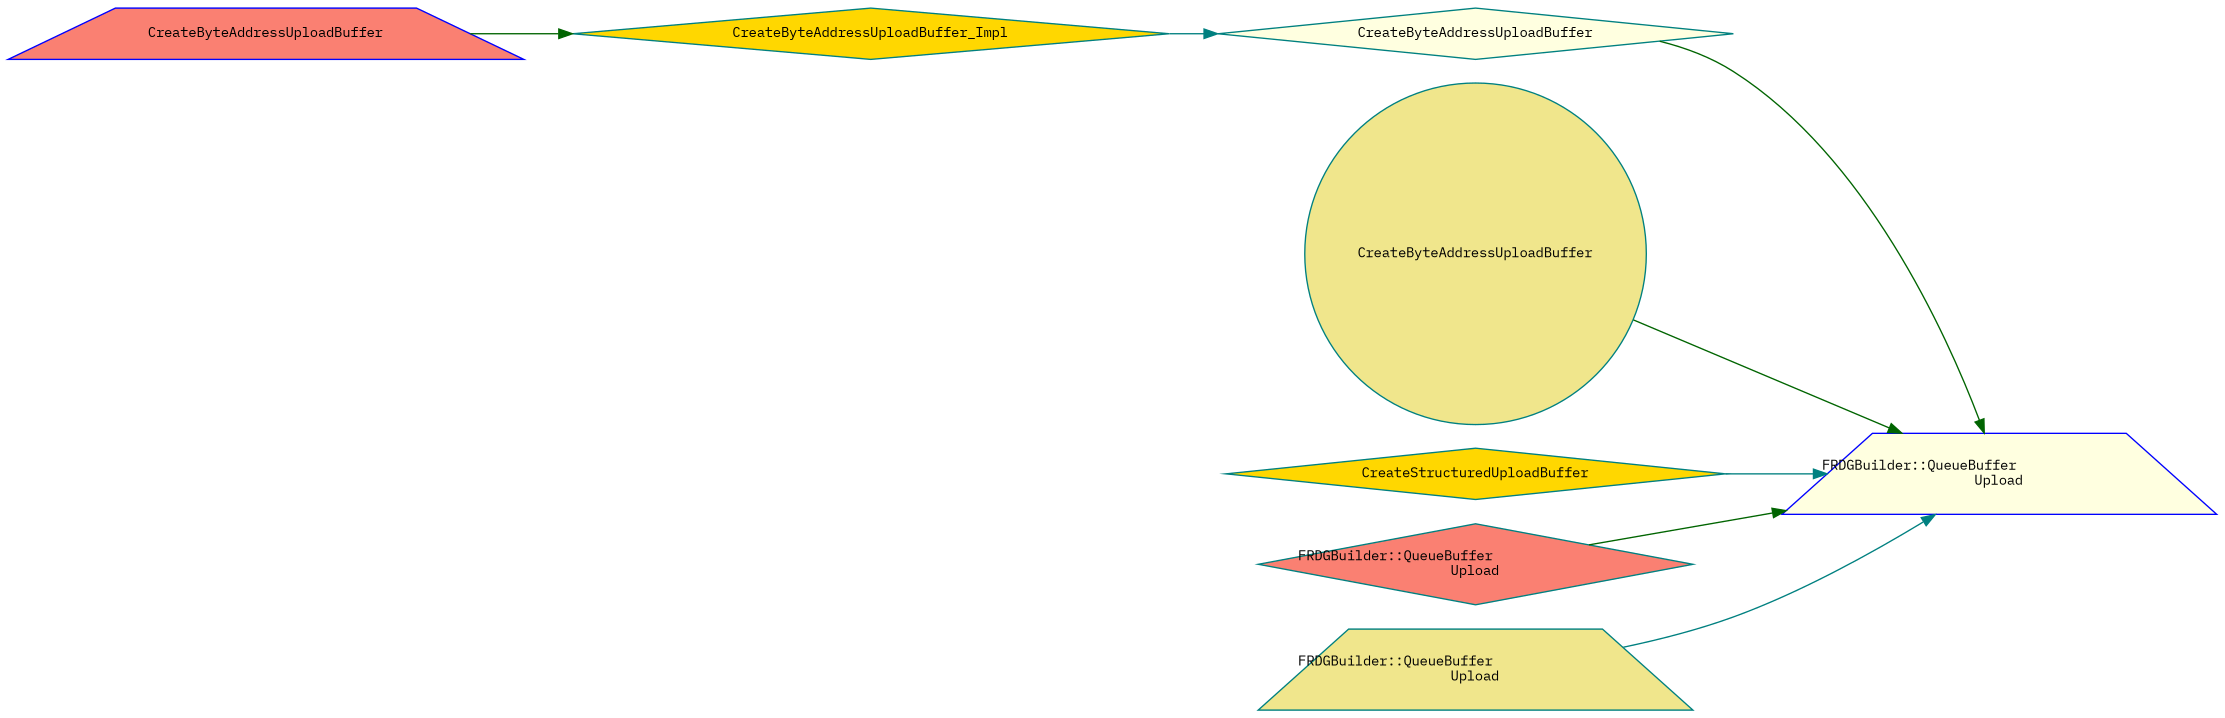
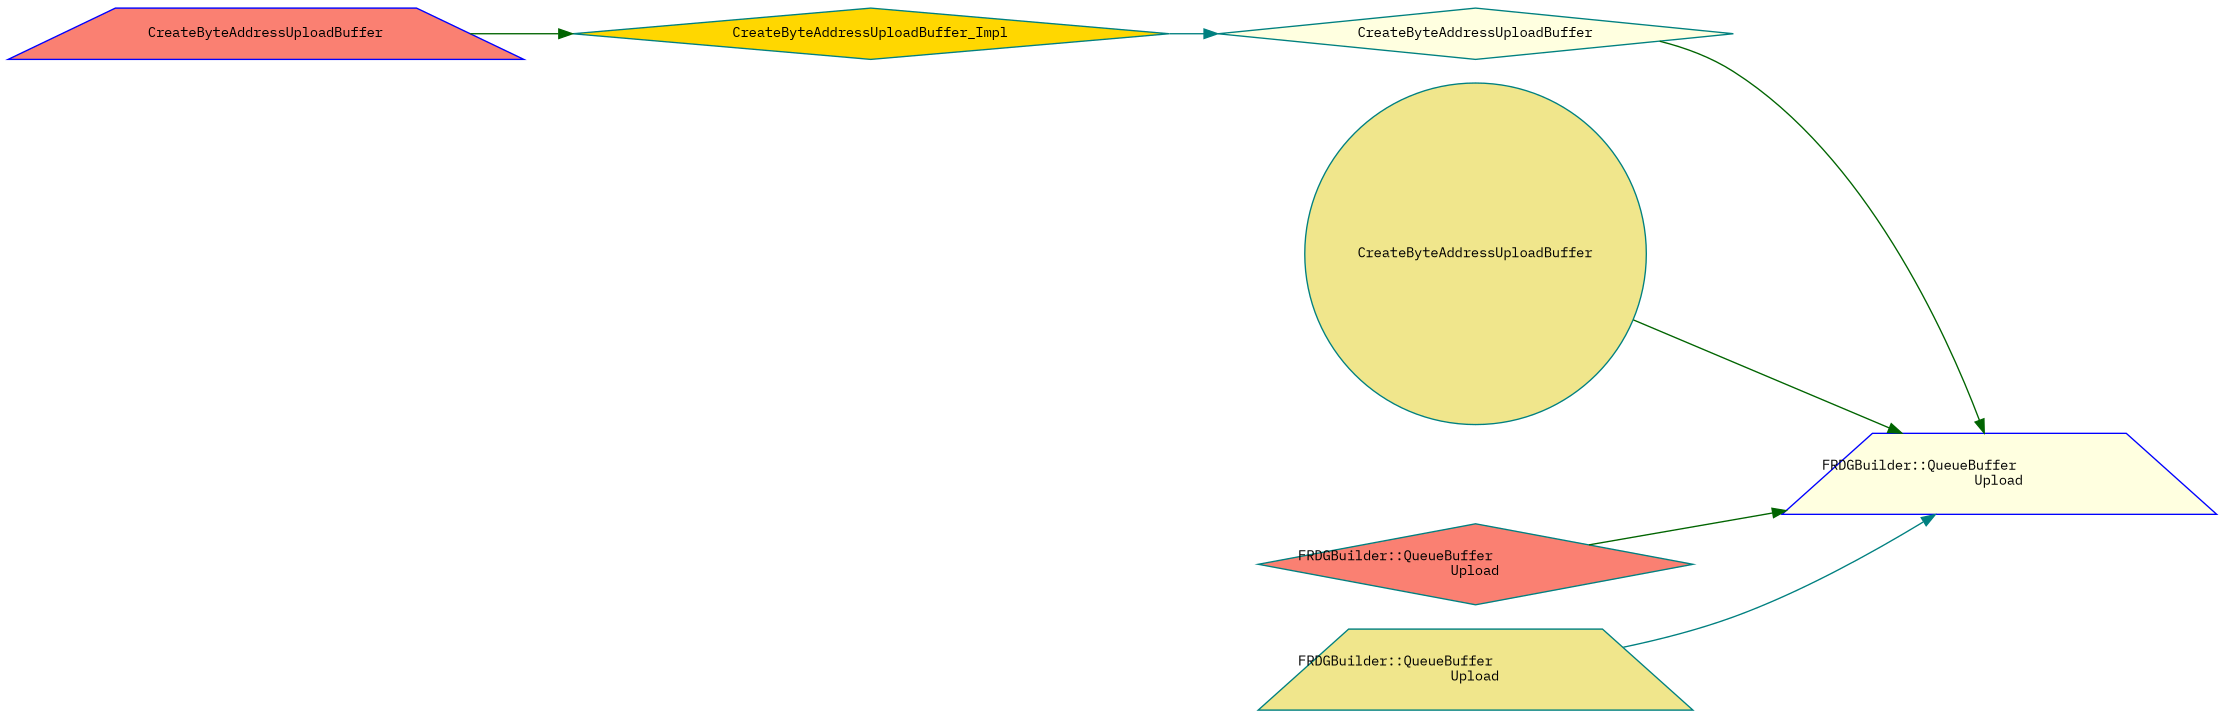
(1476, 474) -> none
